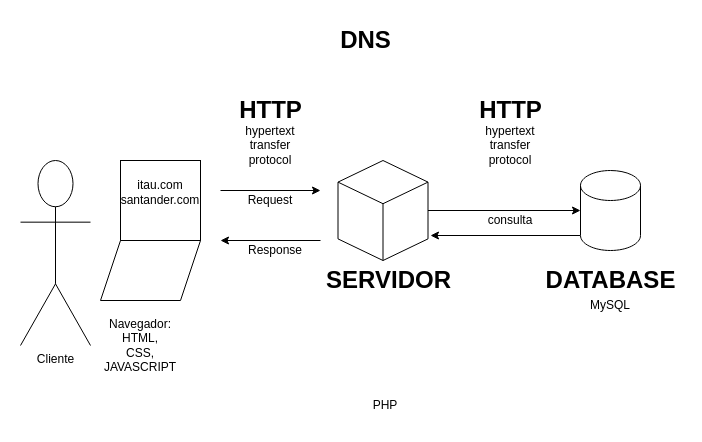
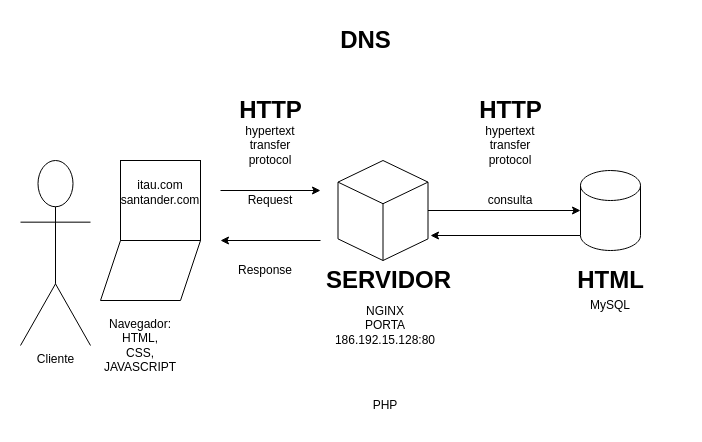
(511, 221) -> (511, 201)
(276, 251) -> (266, 271)
(611, 281) -> (611, 281)
none -> (386, 326)
